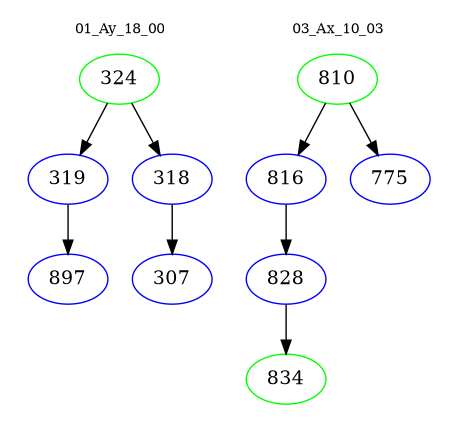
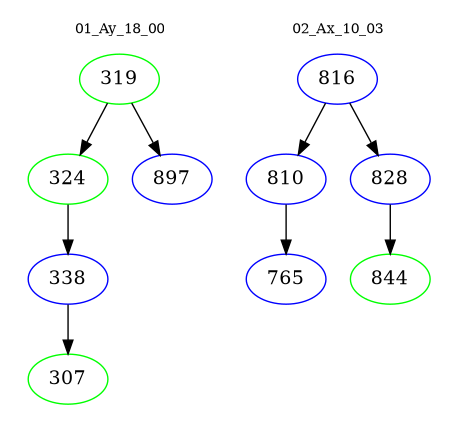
(338, 30) -> (338, 30)
(338, 79) -> (286, 179)
(97, 123) -> (97, 123)
(315, 123) -> (315, 123)
(68, 179) -> (119, 79)
(172, 179) -> (68, 279)
(390, 179) -> (286, 279)
(172, 279) -> (68, 379)
(286, 379) -> (390, 279)
